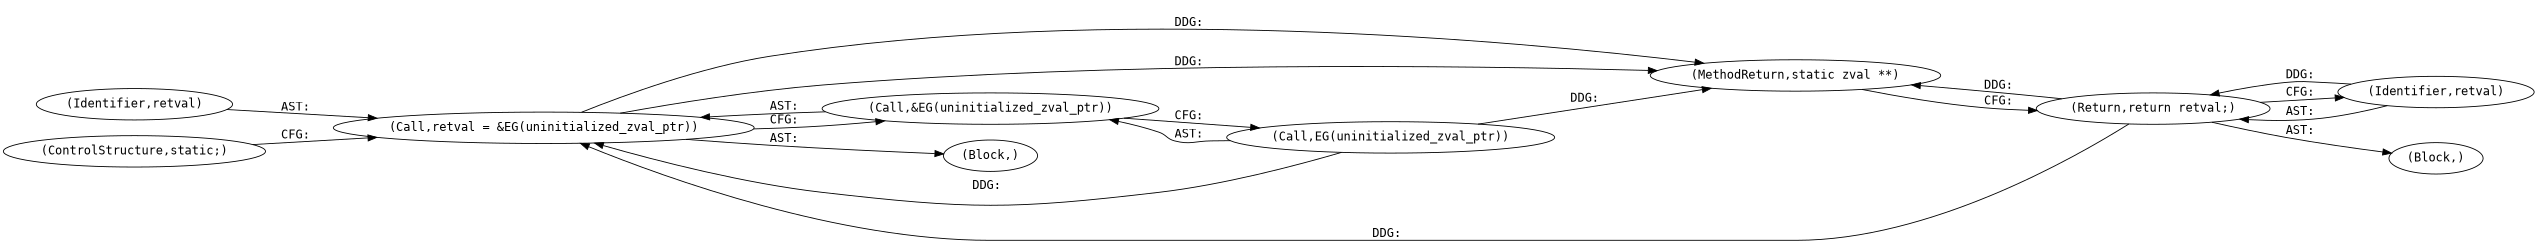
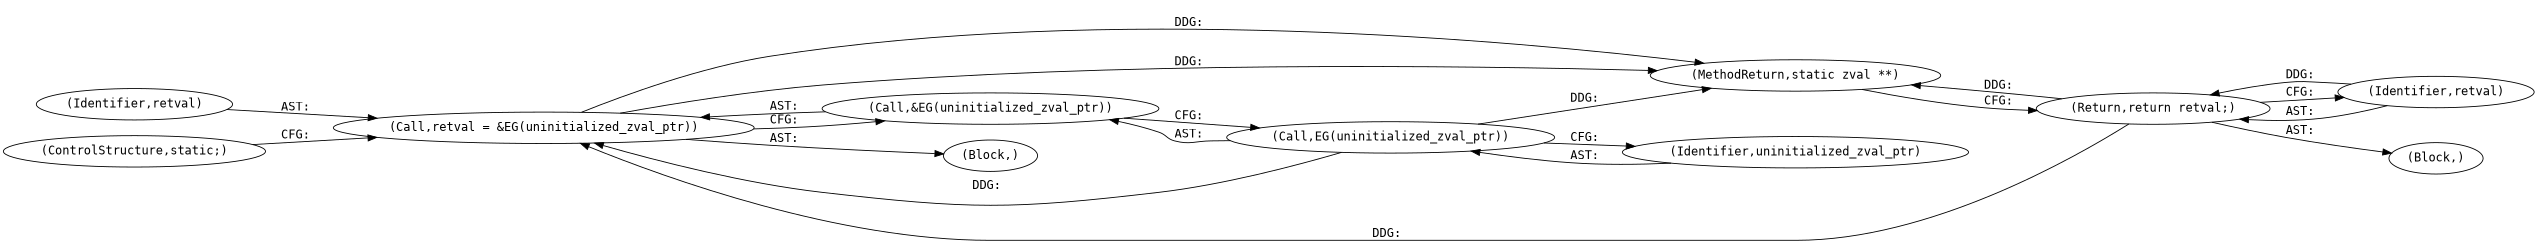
none -> (1795, 152)
